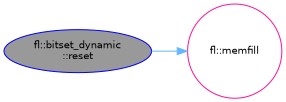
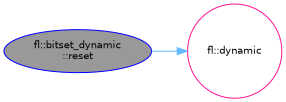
(235, 51) -> (235, 51)
